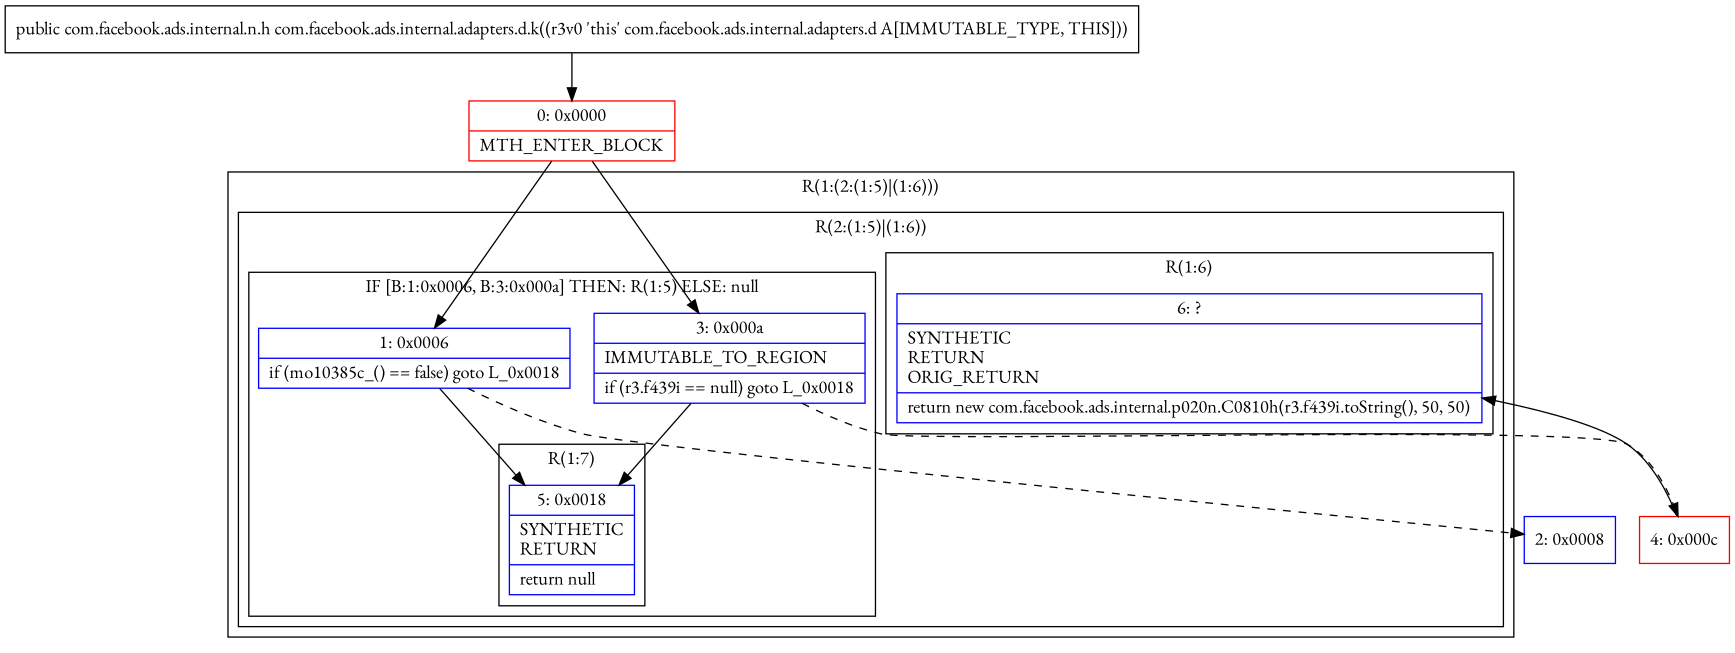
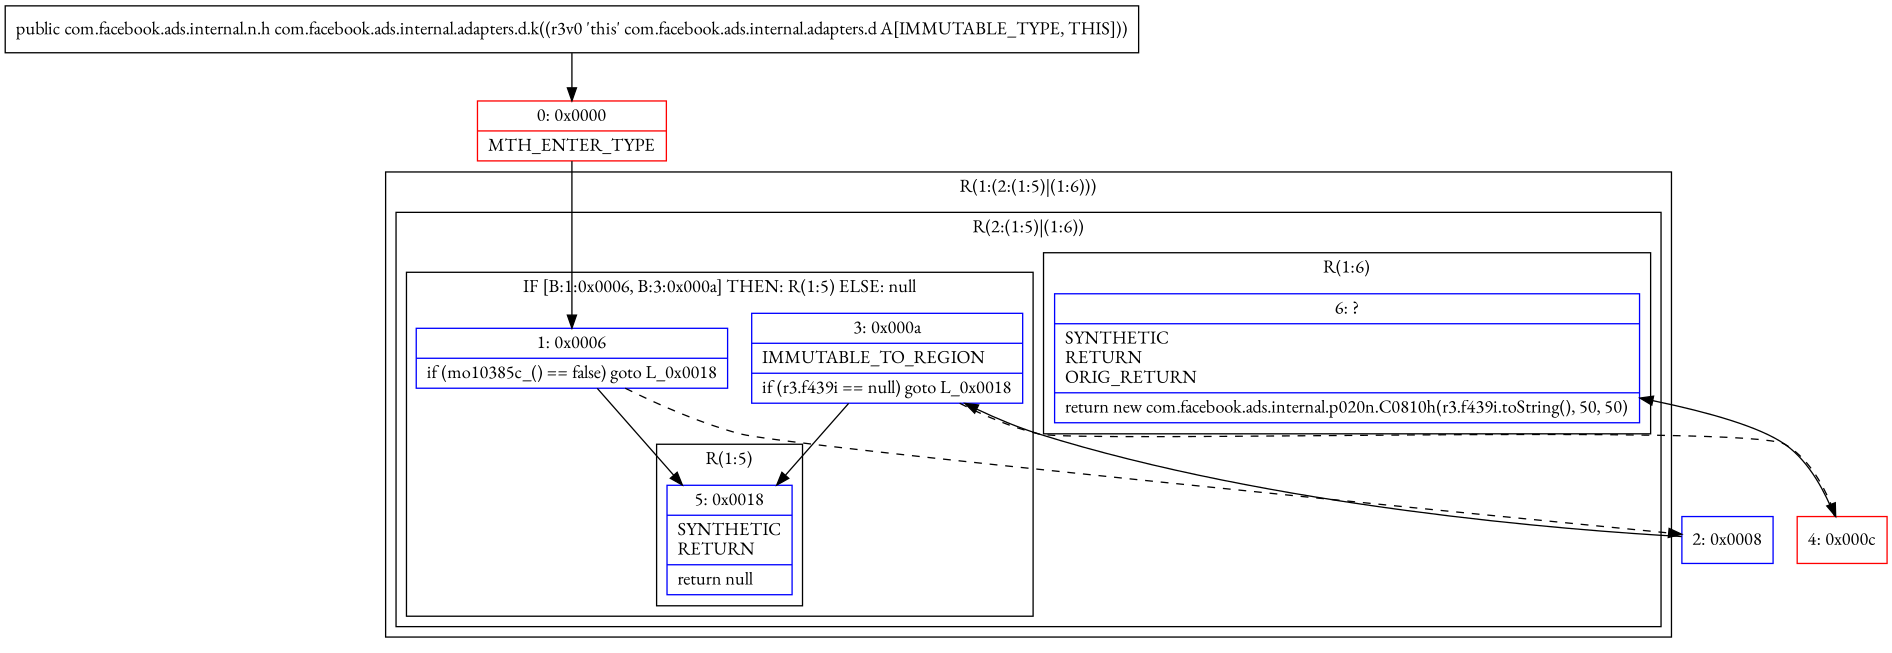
(572, 145) -> (572, 145)
(642, 232) -> (1218, 479)
(572, 459) -> (730, 459)
